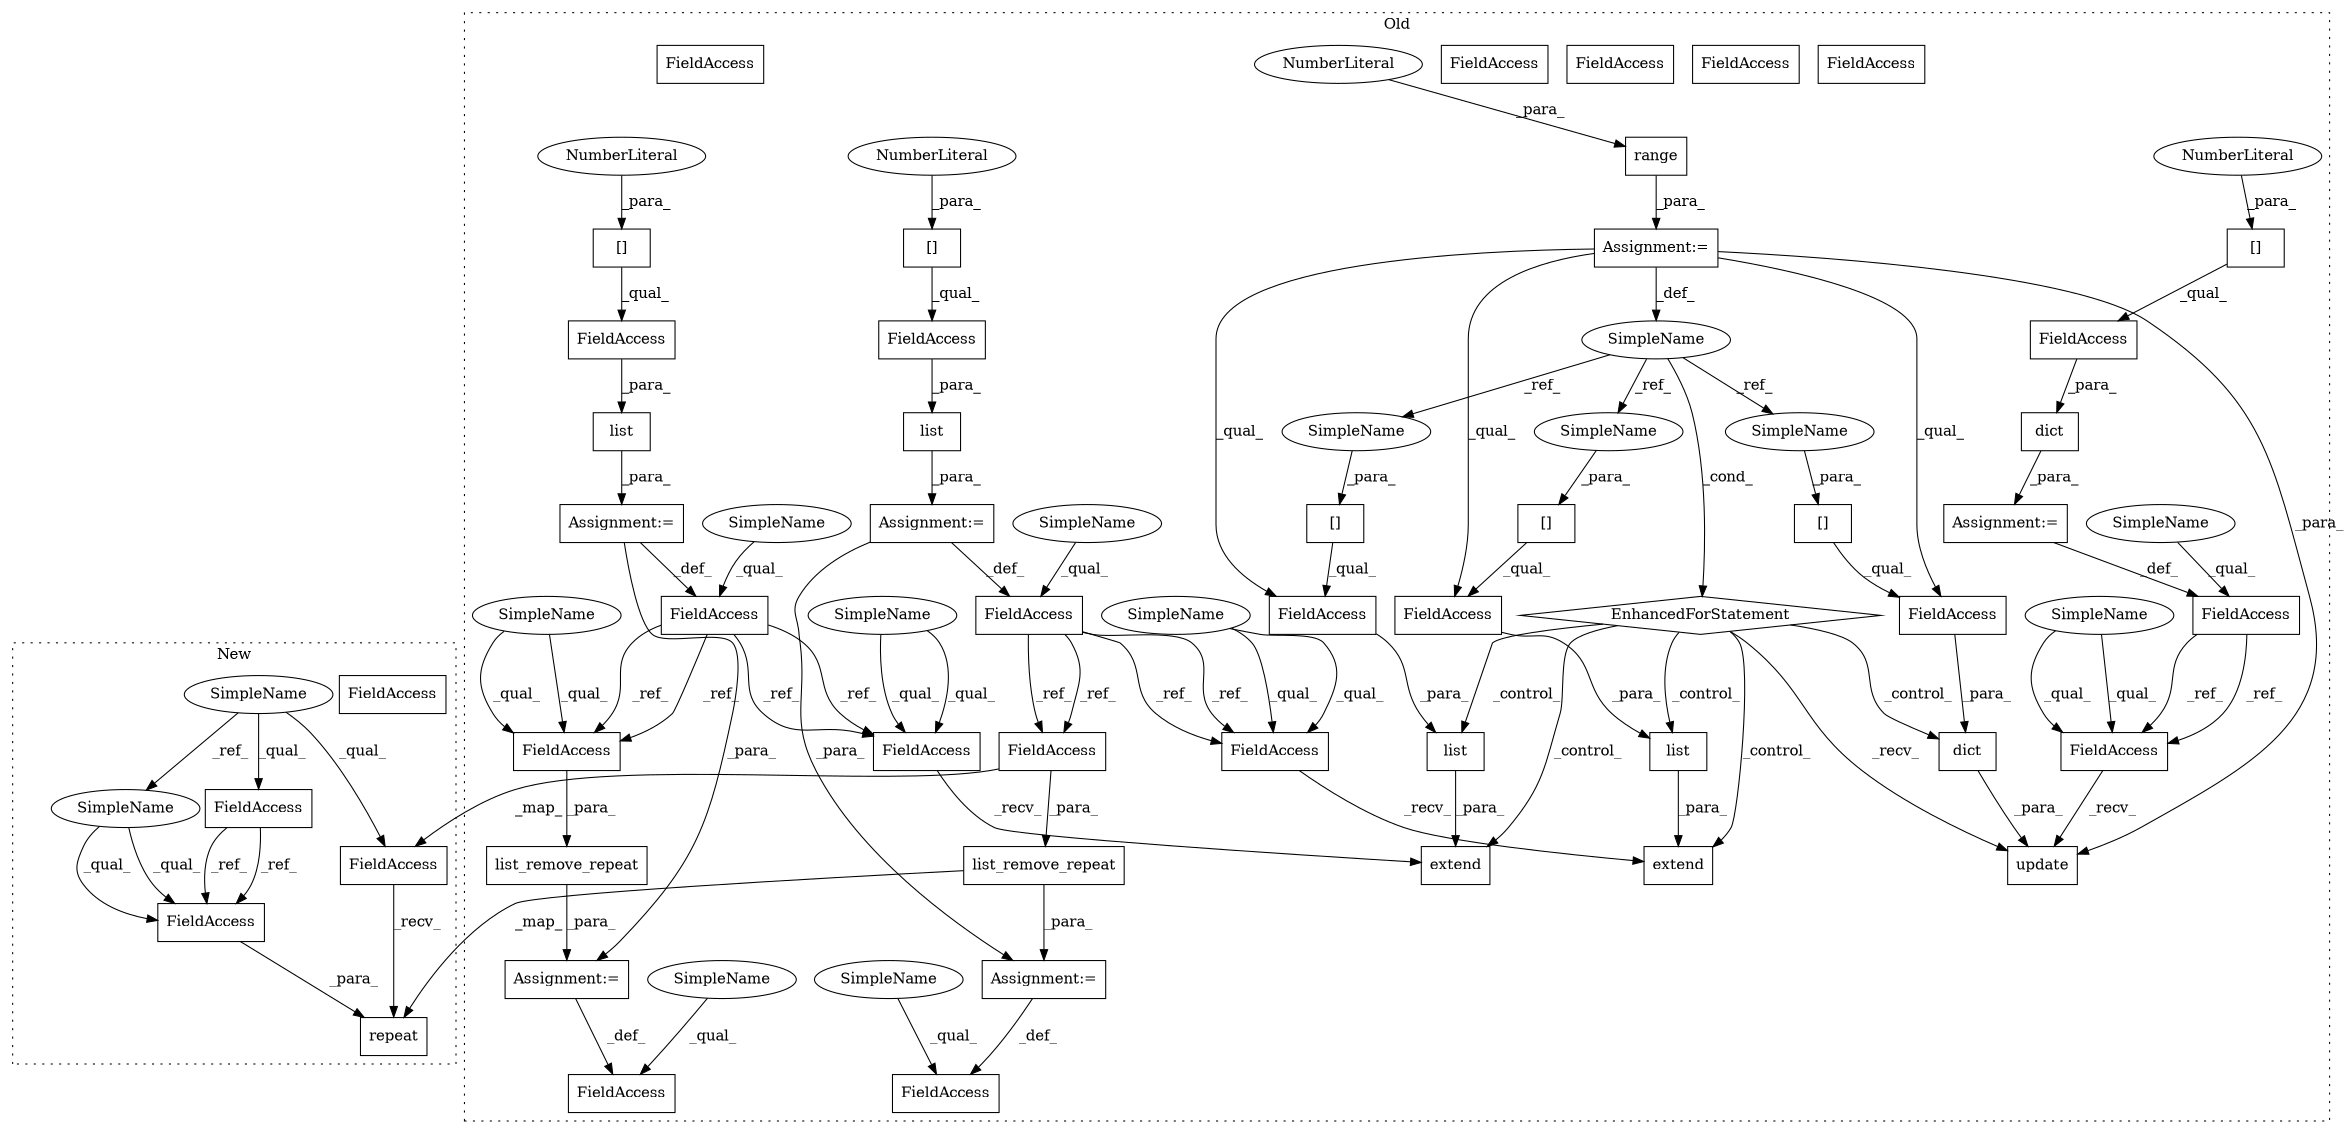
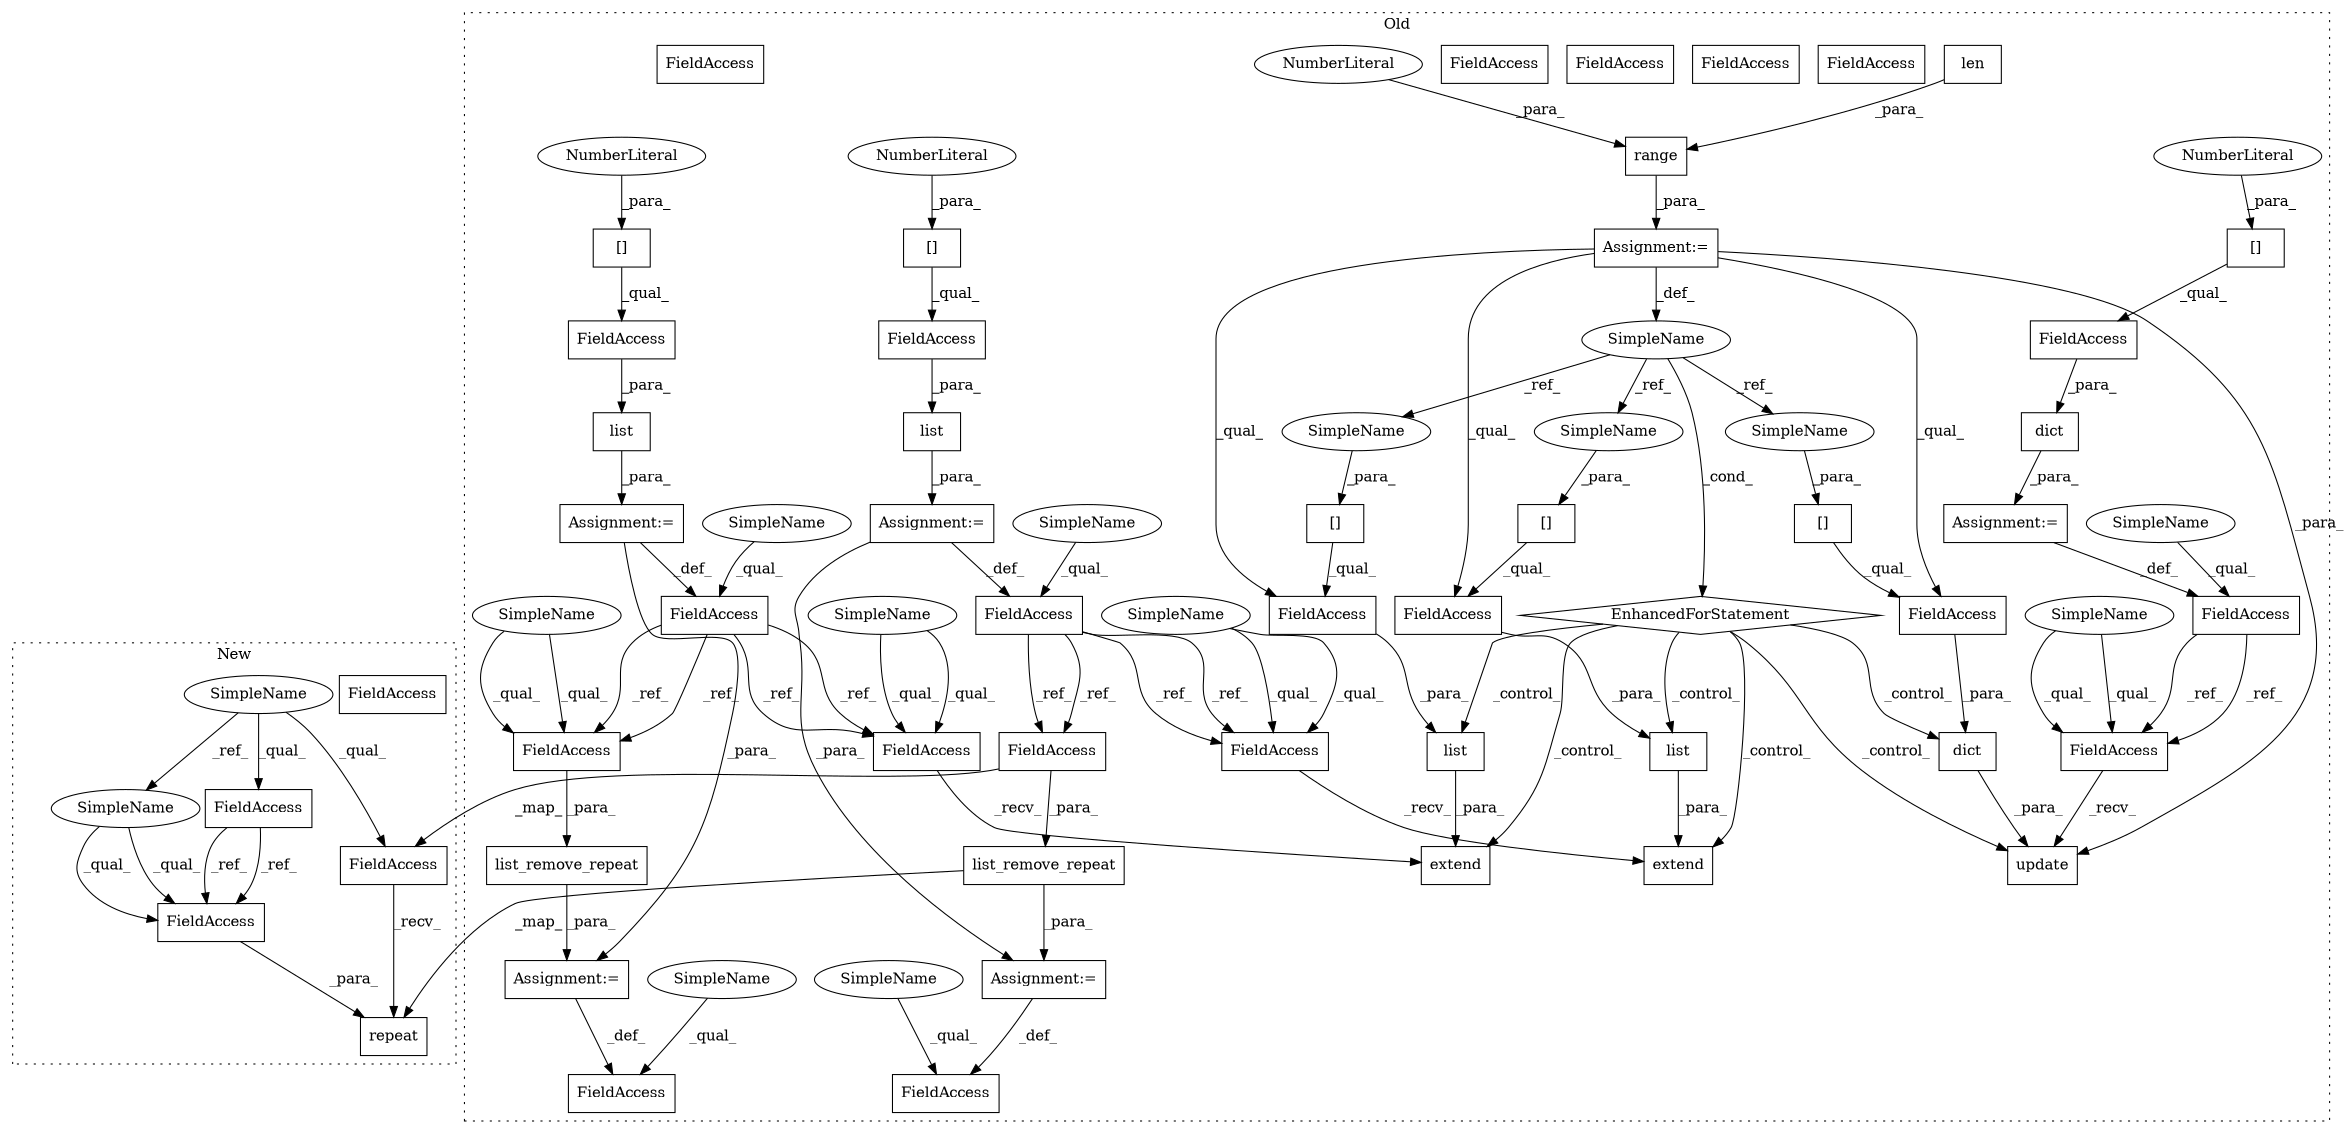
none -> (1973, 64)
(1896, 752) -> (1896, 752)
